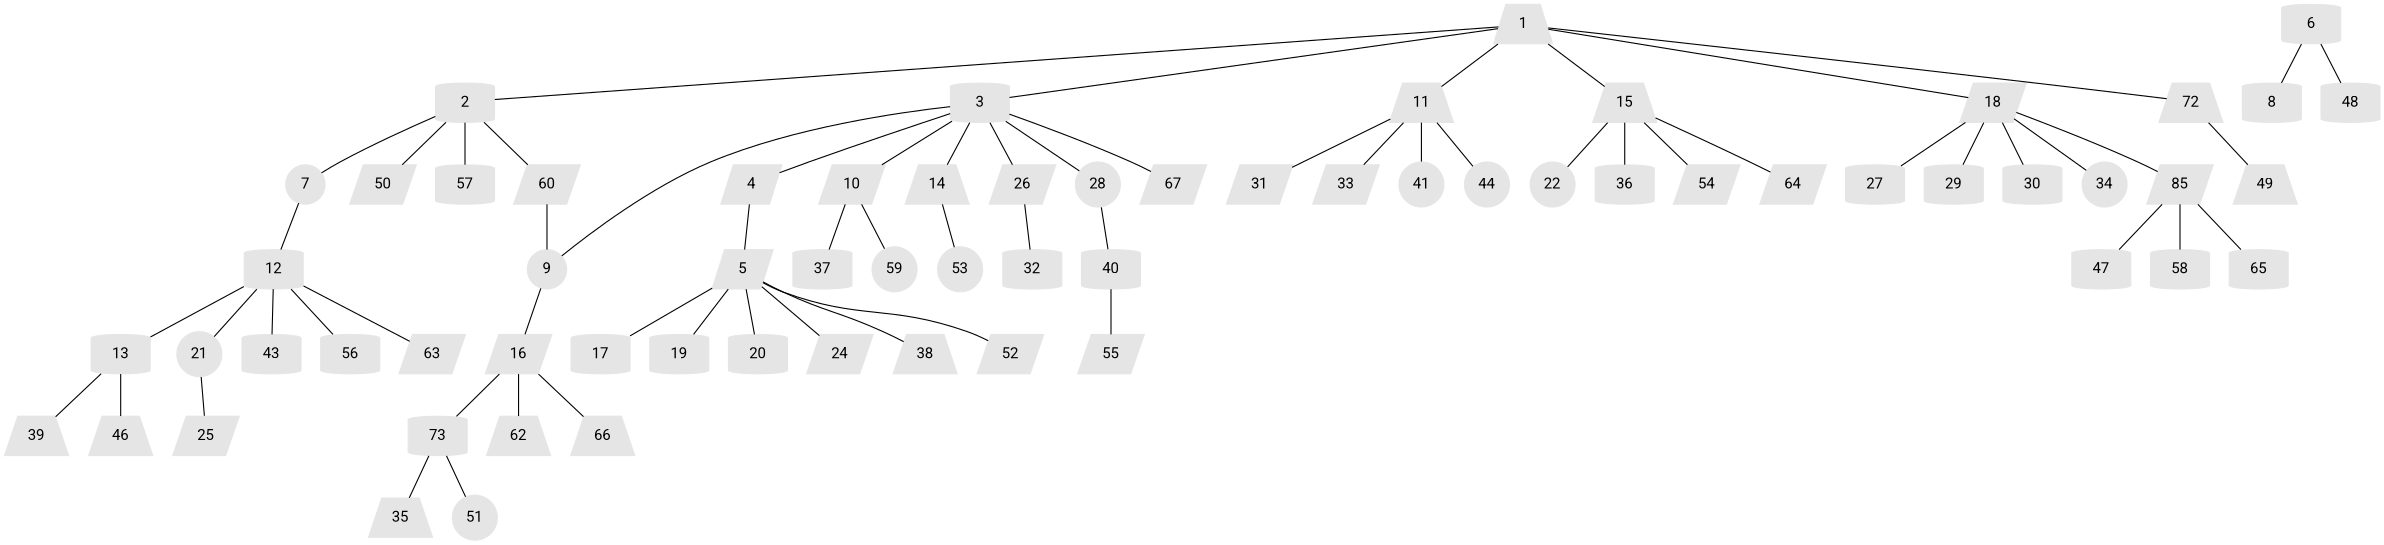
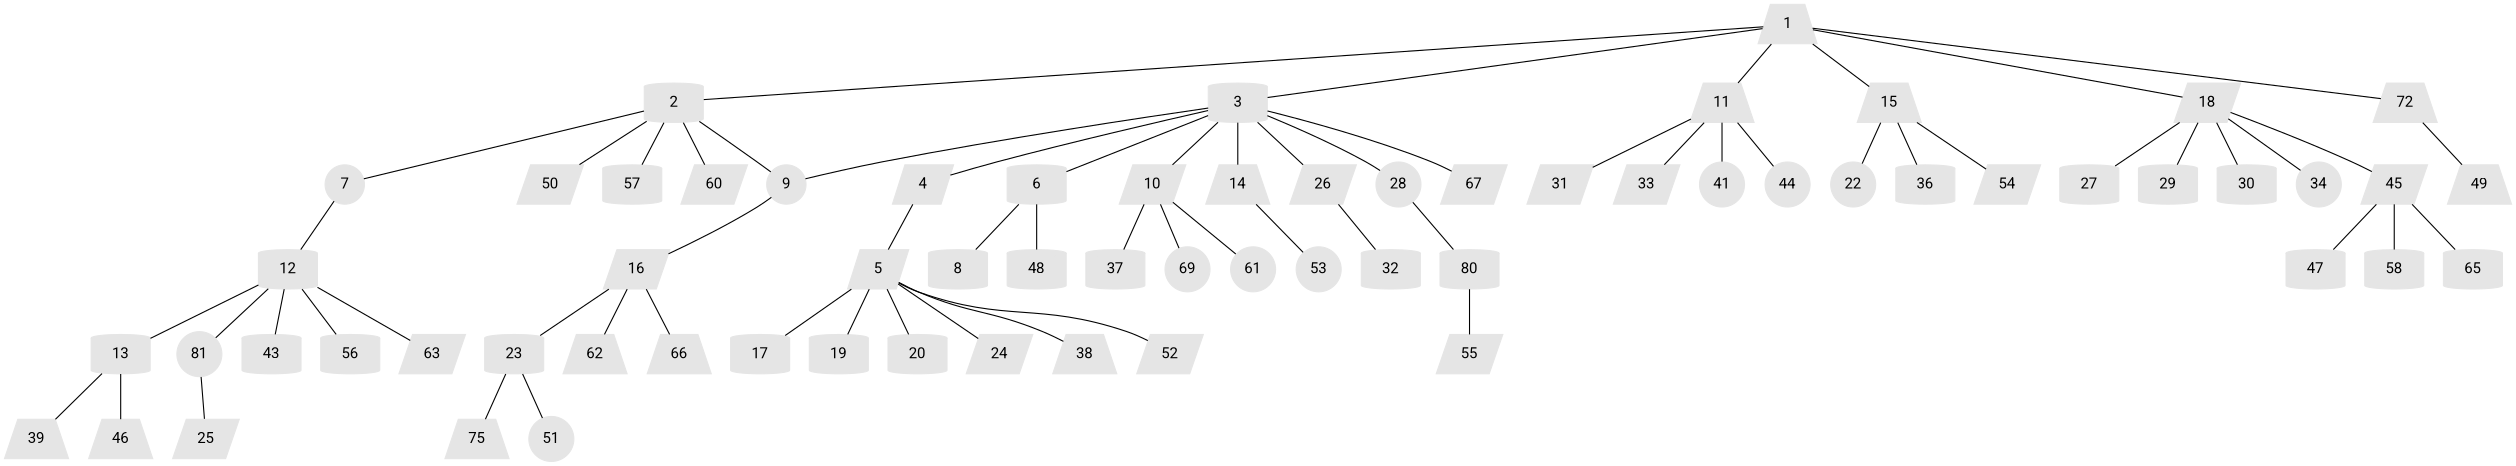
none -> (1137, 144)
(1793, 185) -> none
(2180, 185) -> (2394, 185)
(547, 227) -> (735, 146)
(895, 269) -> (1187, 269)
(1111, 269) -> (1470, 269)
none -> (1253, 269)
(199, 354) -> (199, 354)
(438, 436) -> (514, 354)
(401, 518) -> (477, 439)
